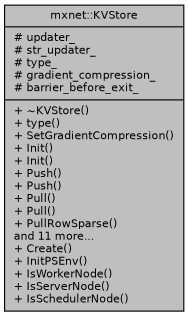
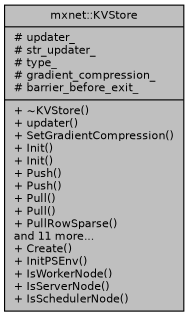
(37, 123) -> (46, 123)
